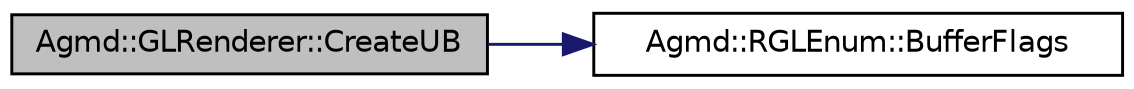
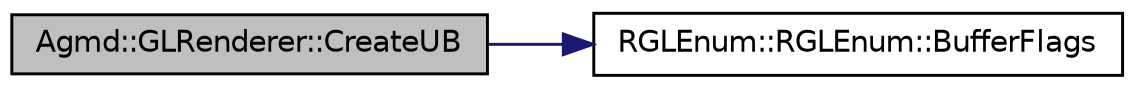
(858, 44) -> (858, 44)
